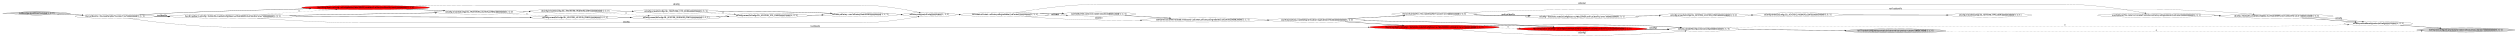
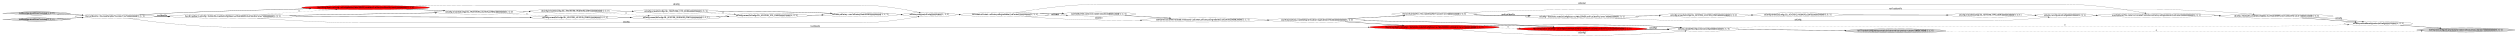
none -> (2065, 15)
none -> (37, 19)
